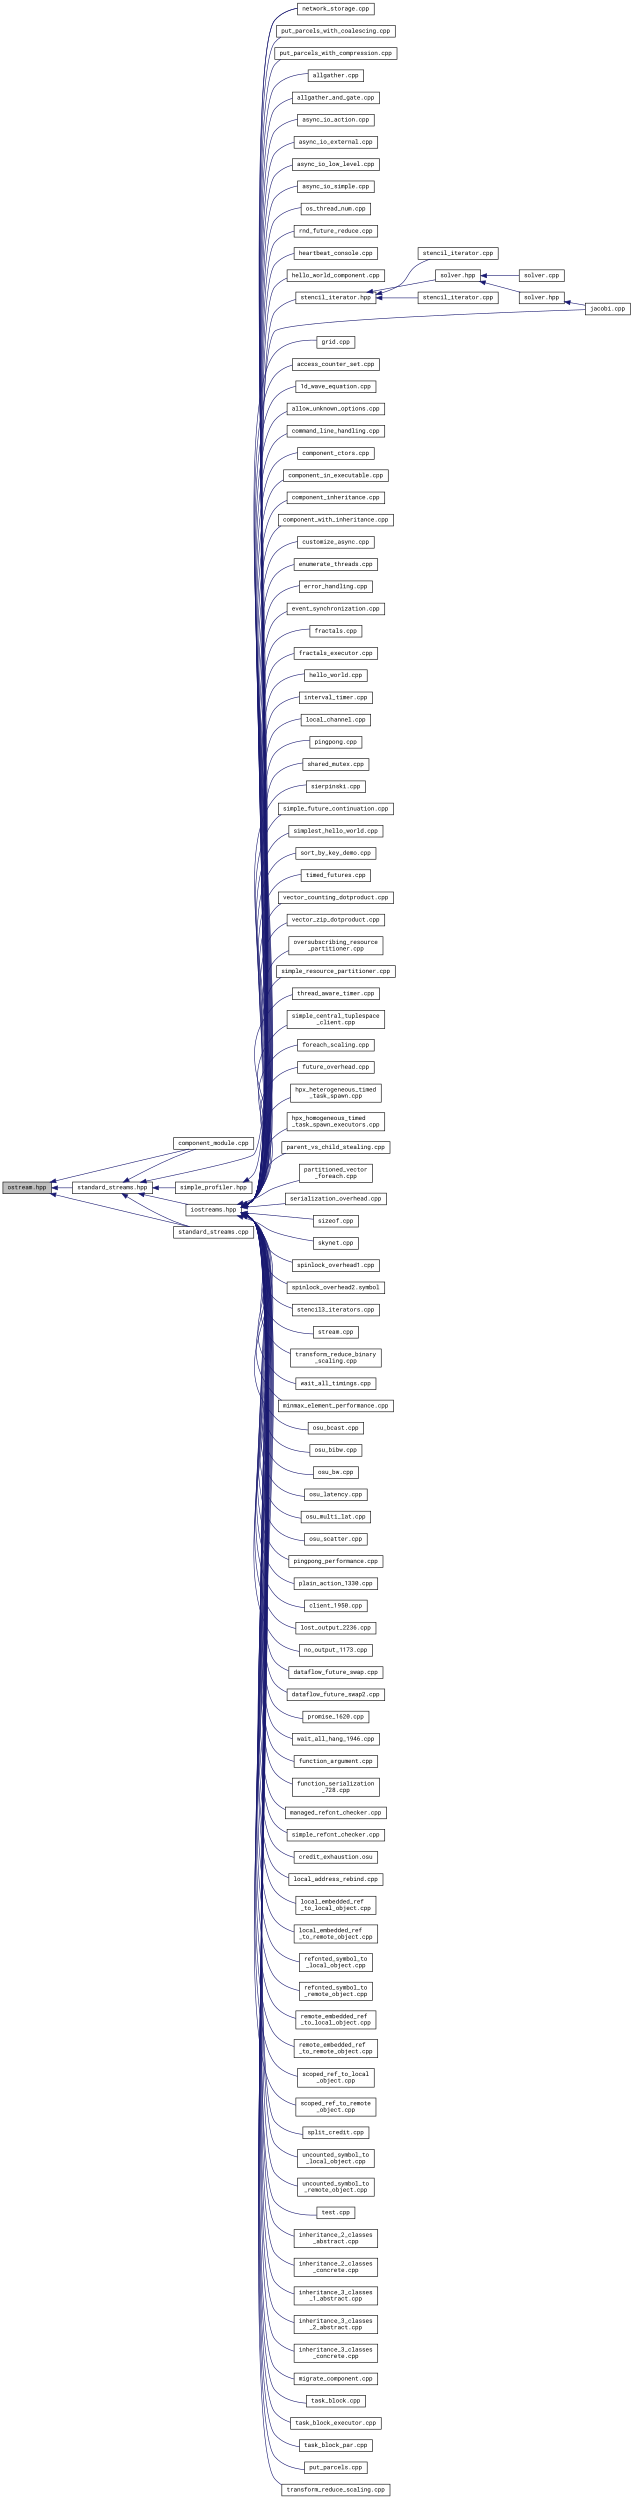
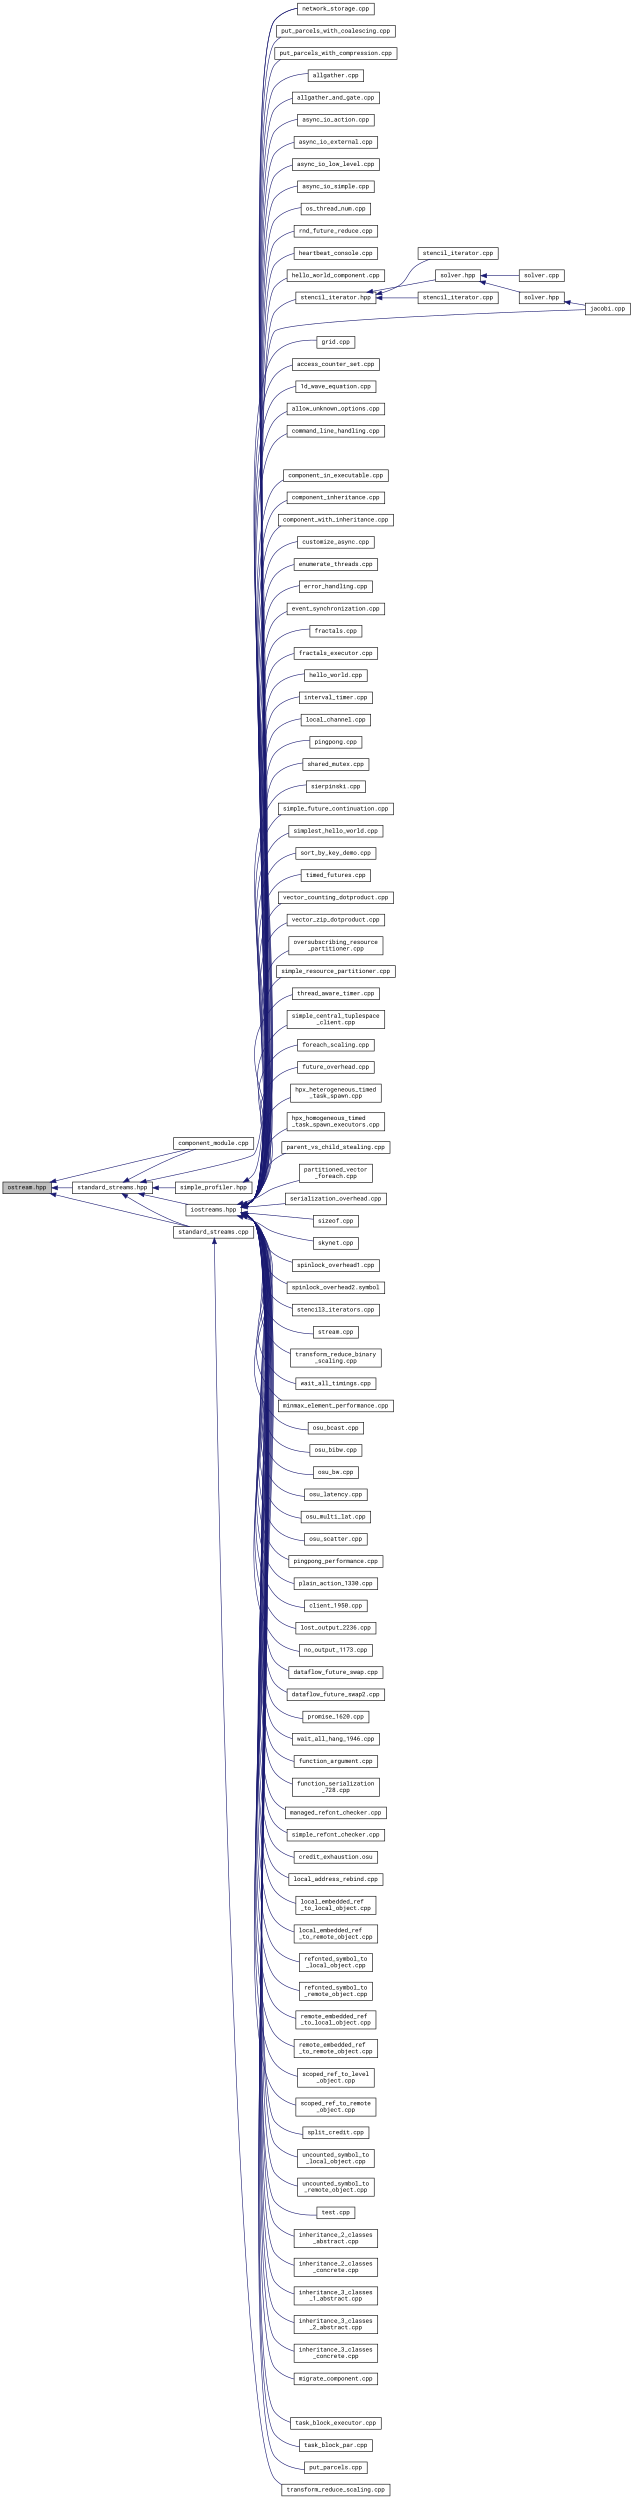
(336, 453) -> none
(263, 1850) -> (229, 1867)
(336, 2078) -> (336, 2078)
(336, 2401) -> none
